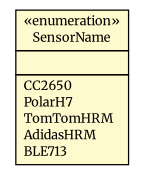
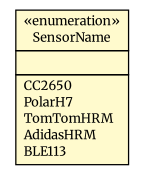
(46, 152) -> (46, 152)
